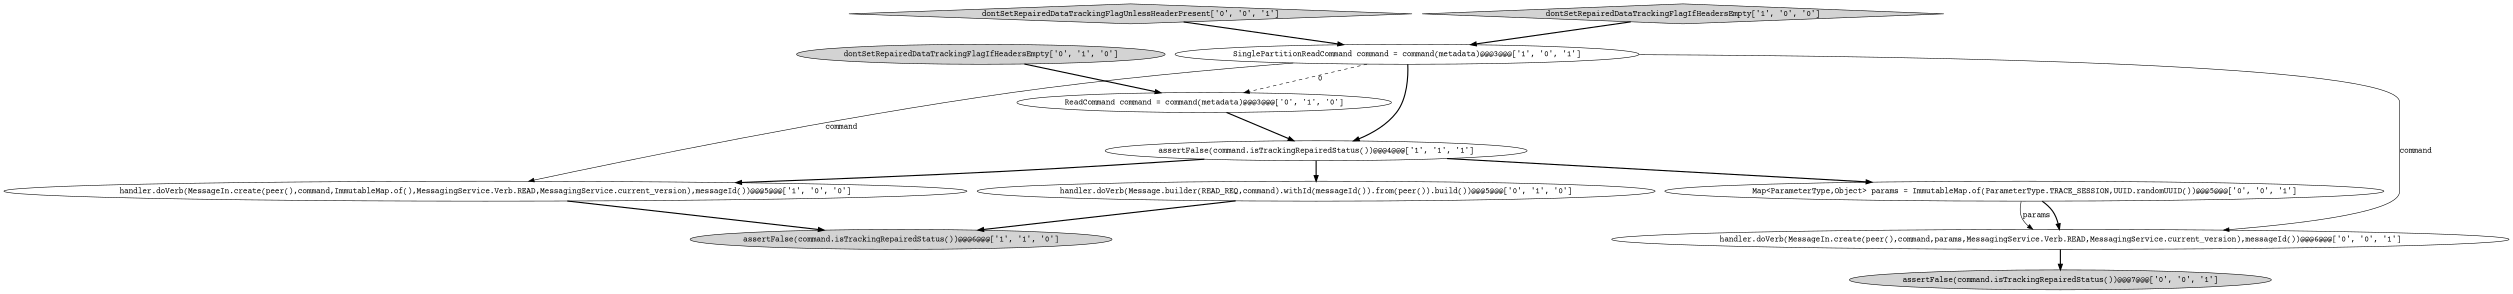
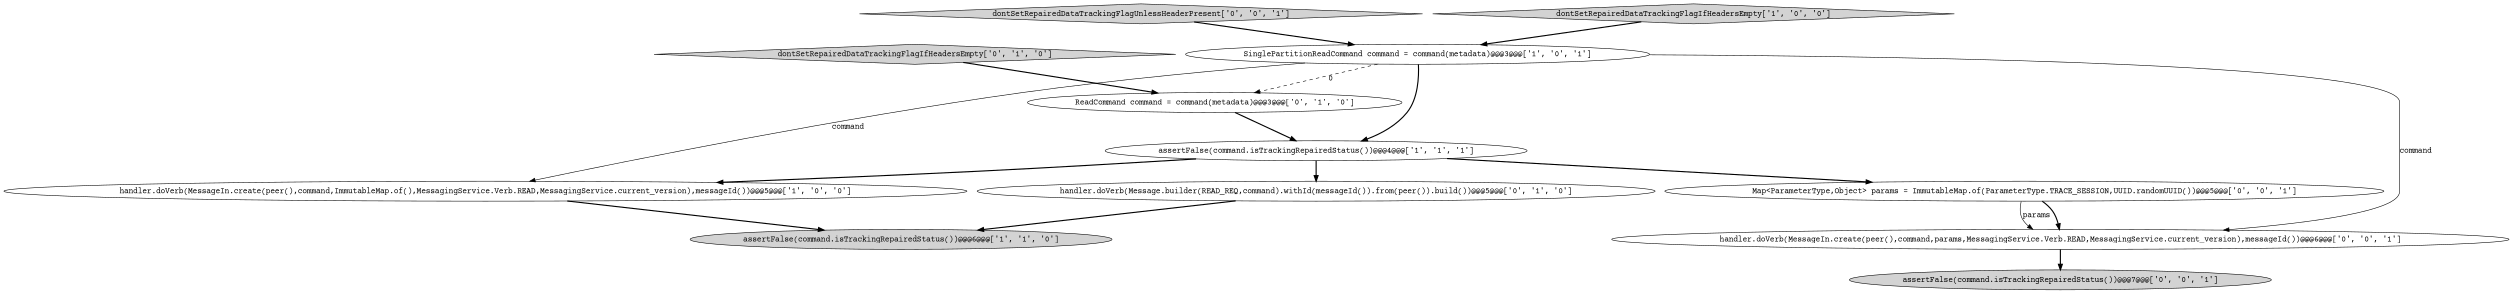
(981, 54) -> (915, 54)
